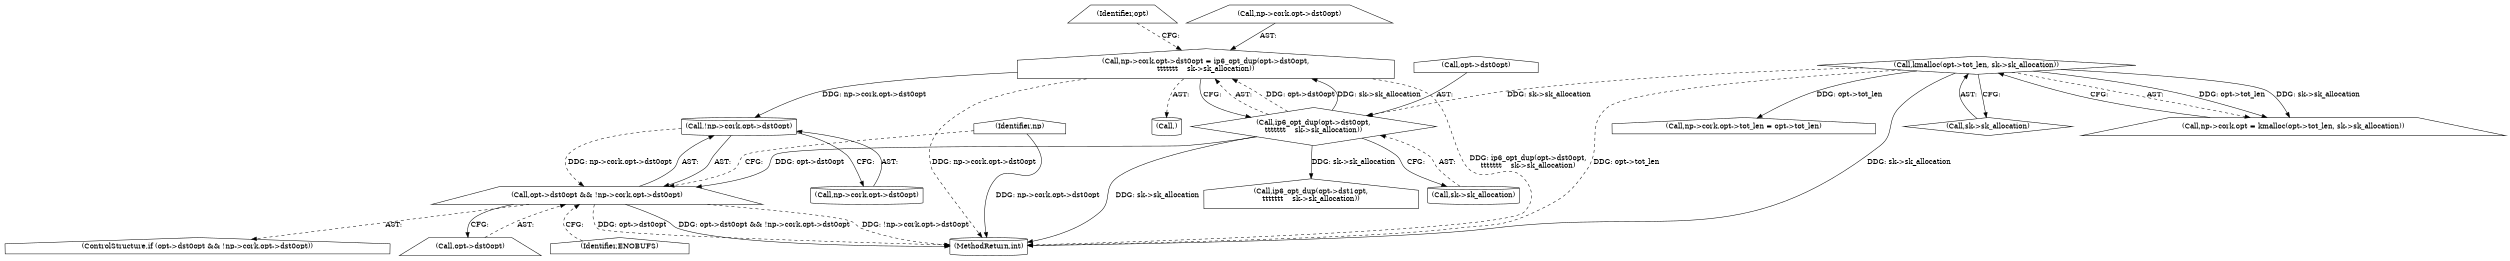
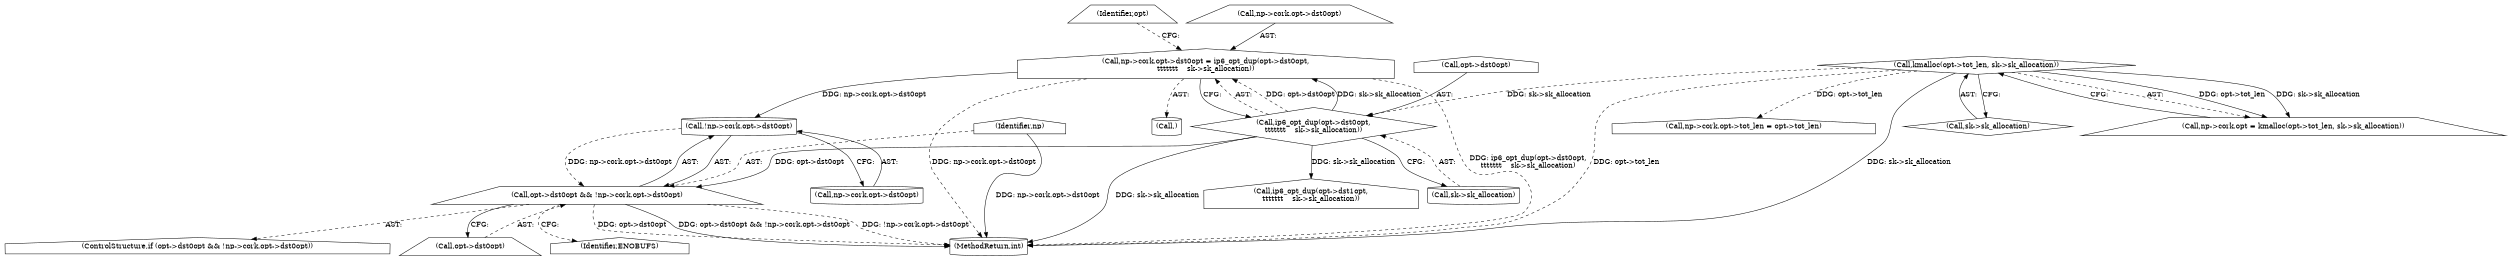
(1837, 85) -> (1837, 85)
(755, 162) -> (755, 162)
(564, 226) -> (540, 227)
